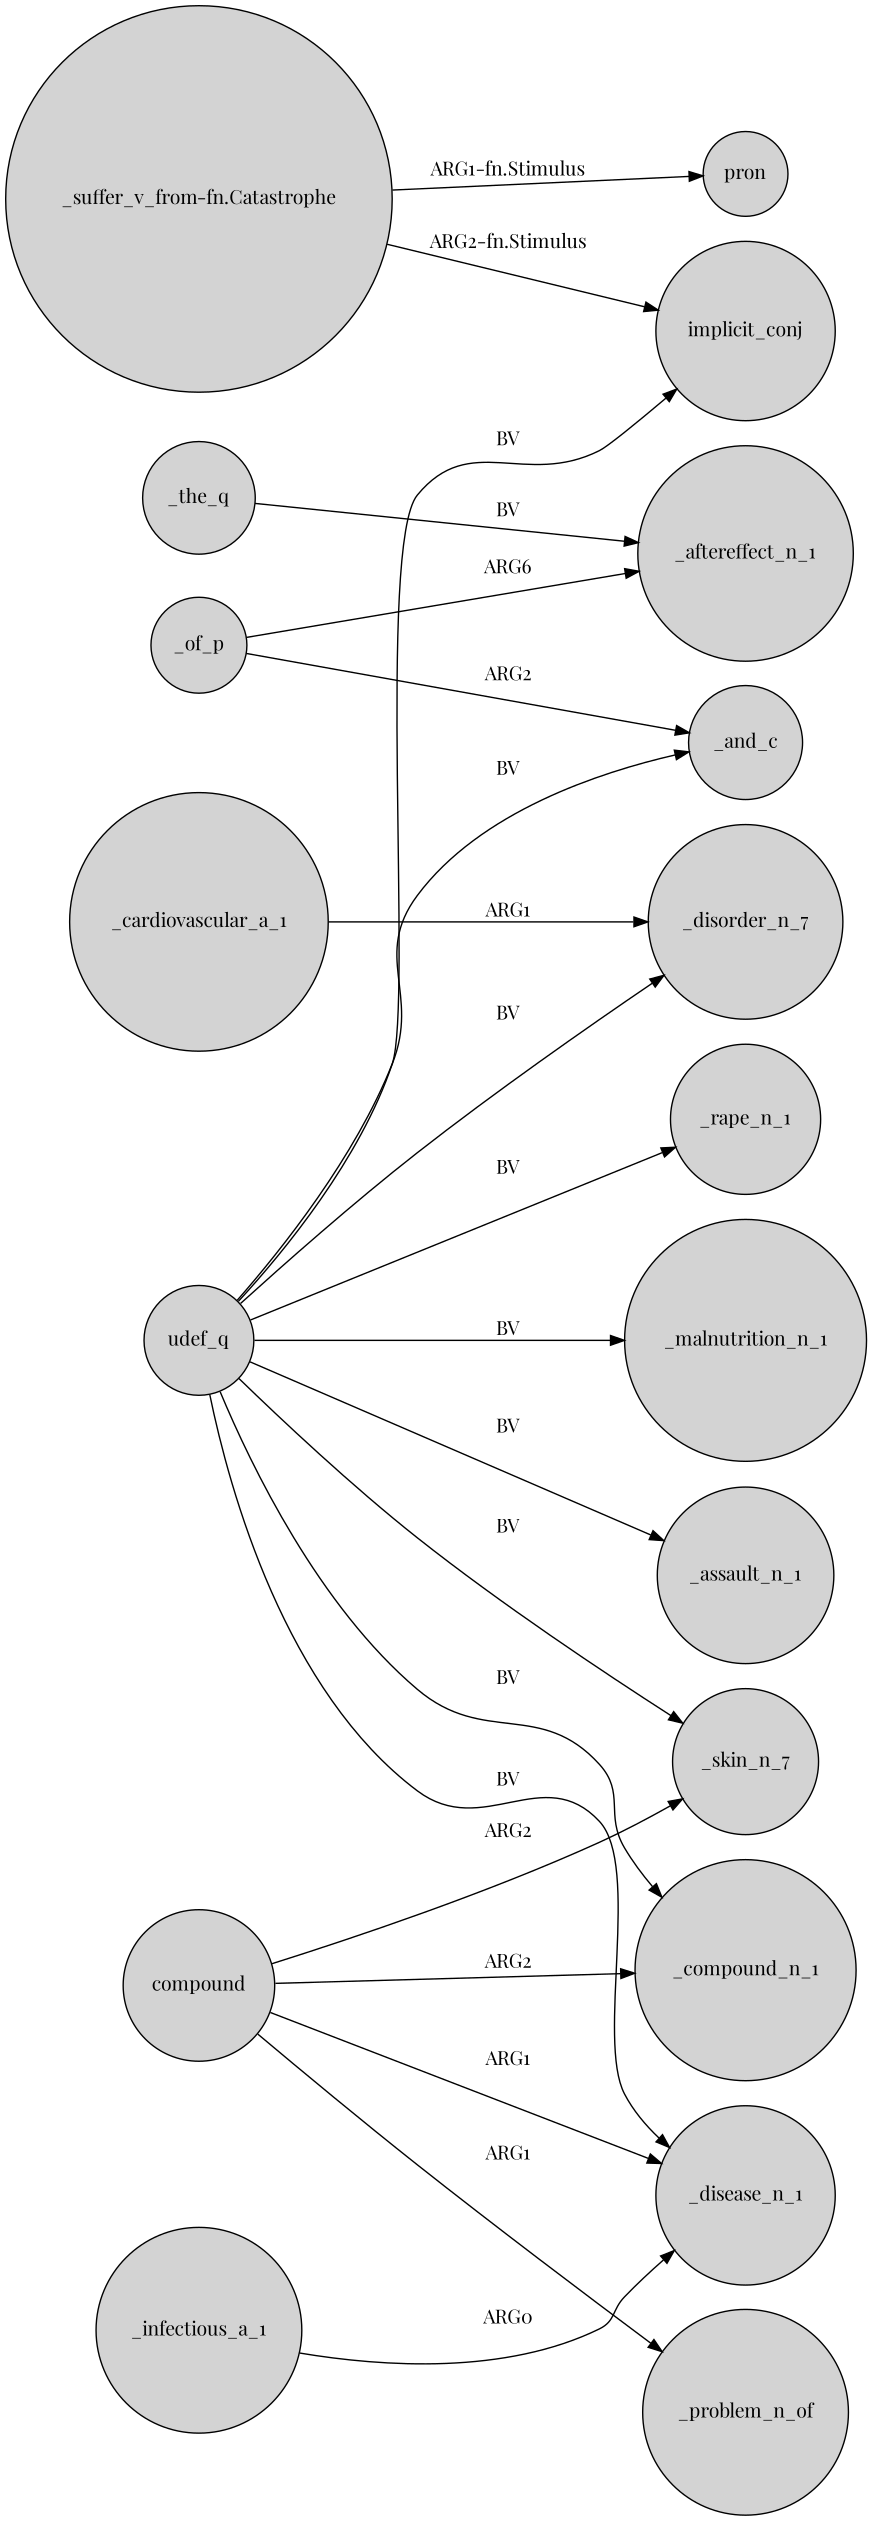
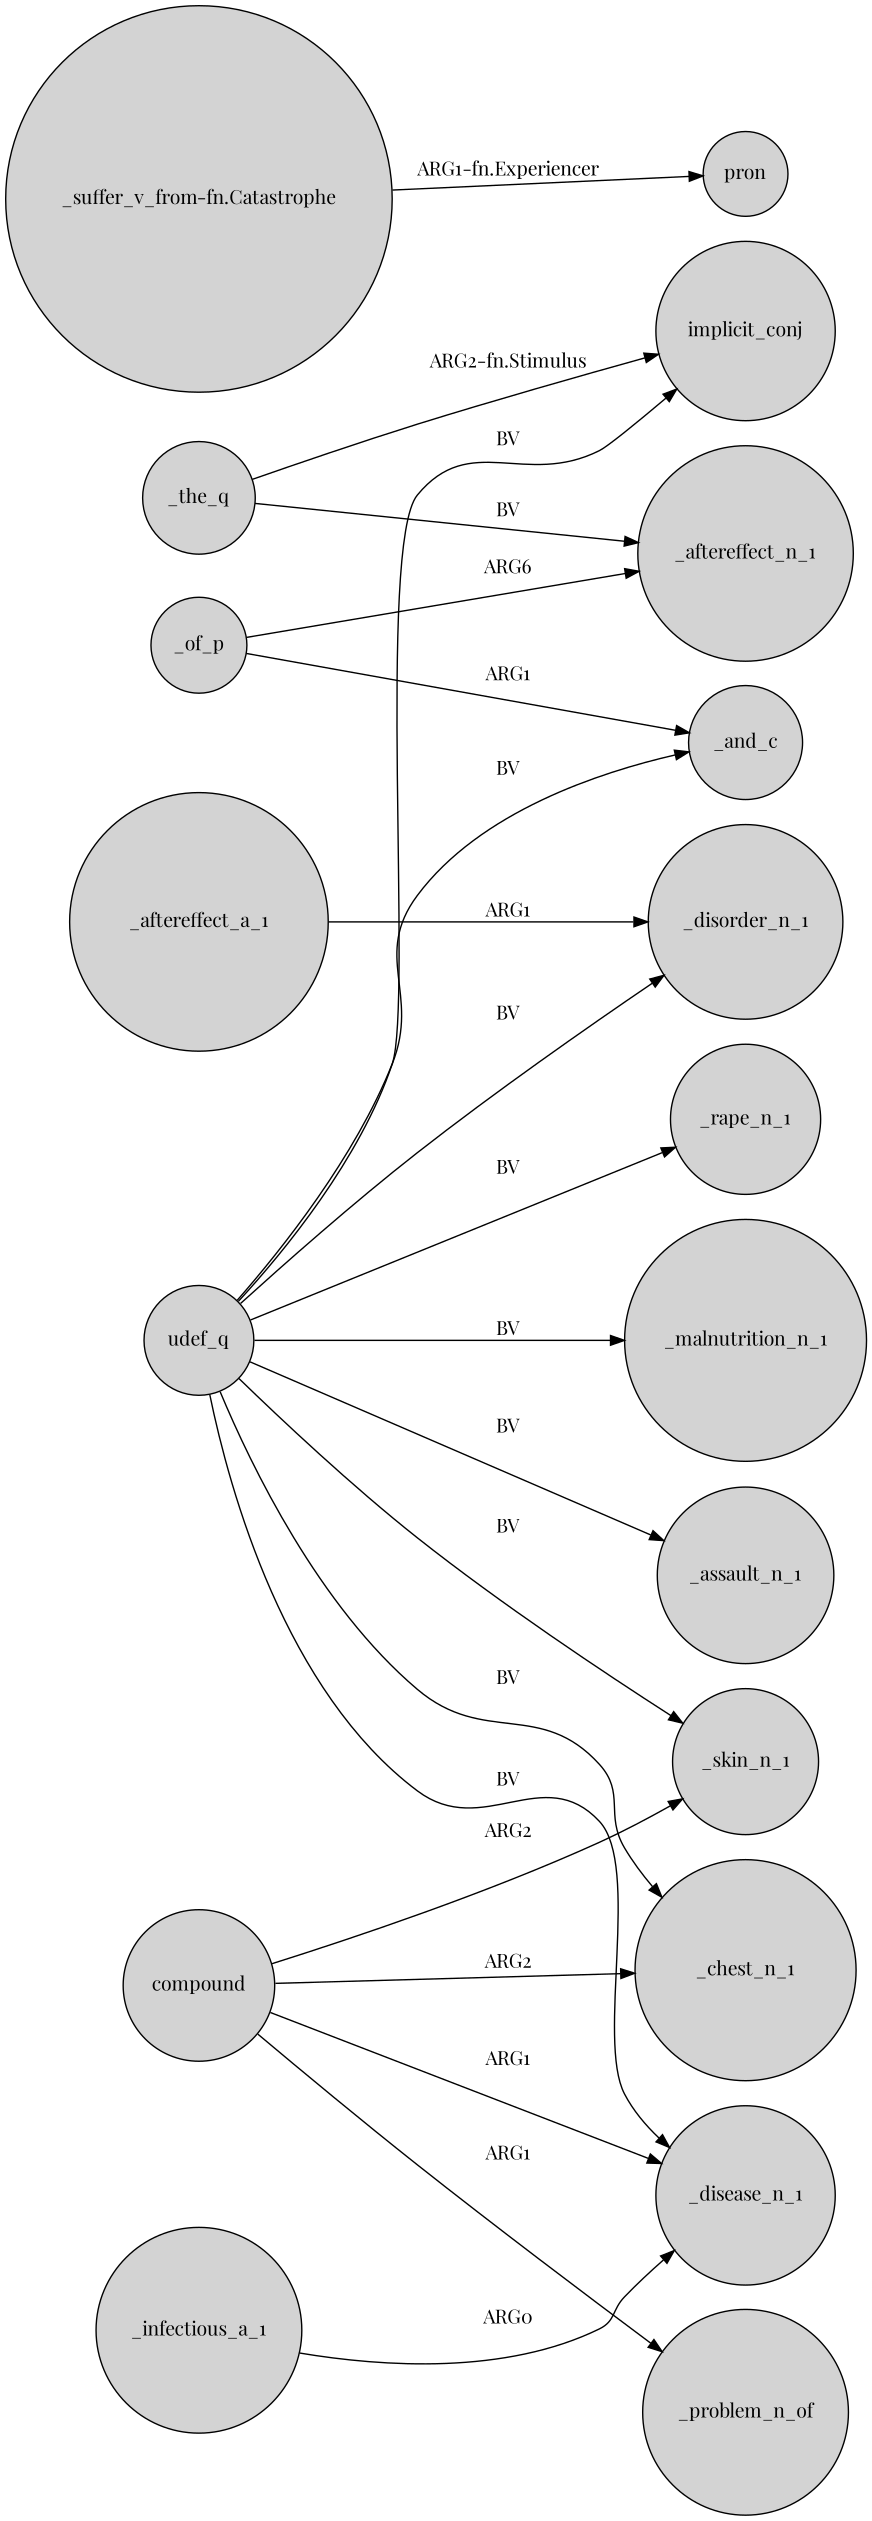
(508, 170) -> (508, 170)
(516, 276) -> (447, 415)
(508, 675) -> (508, 675)
(199, 922) -> (199, 922)
(746, 922) -> (746, 922)
(746, 1762) -> (746, 1762)
(746, 1970) -> (746, 1970)
